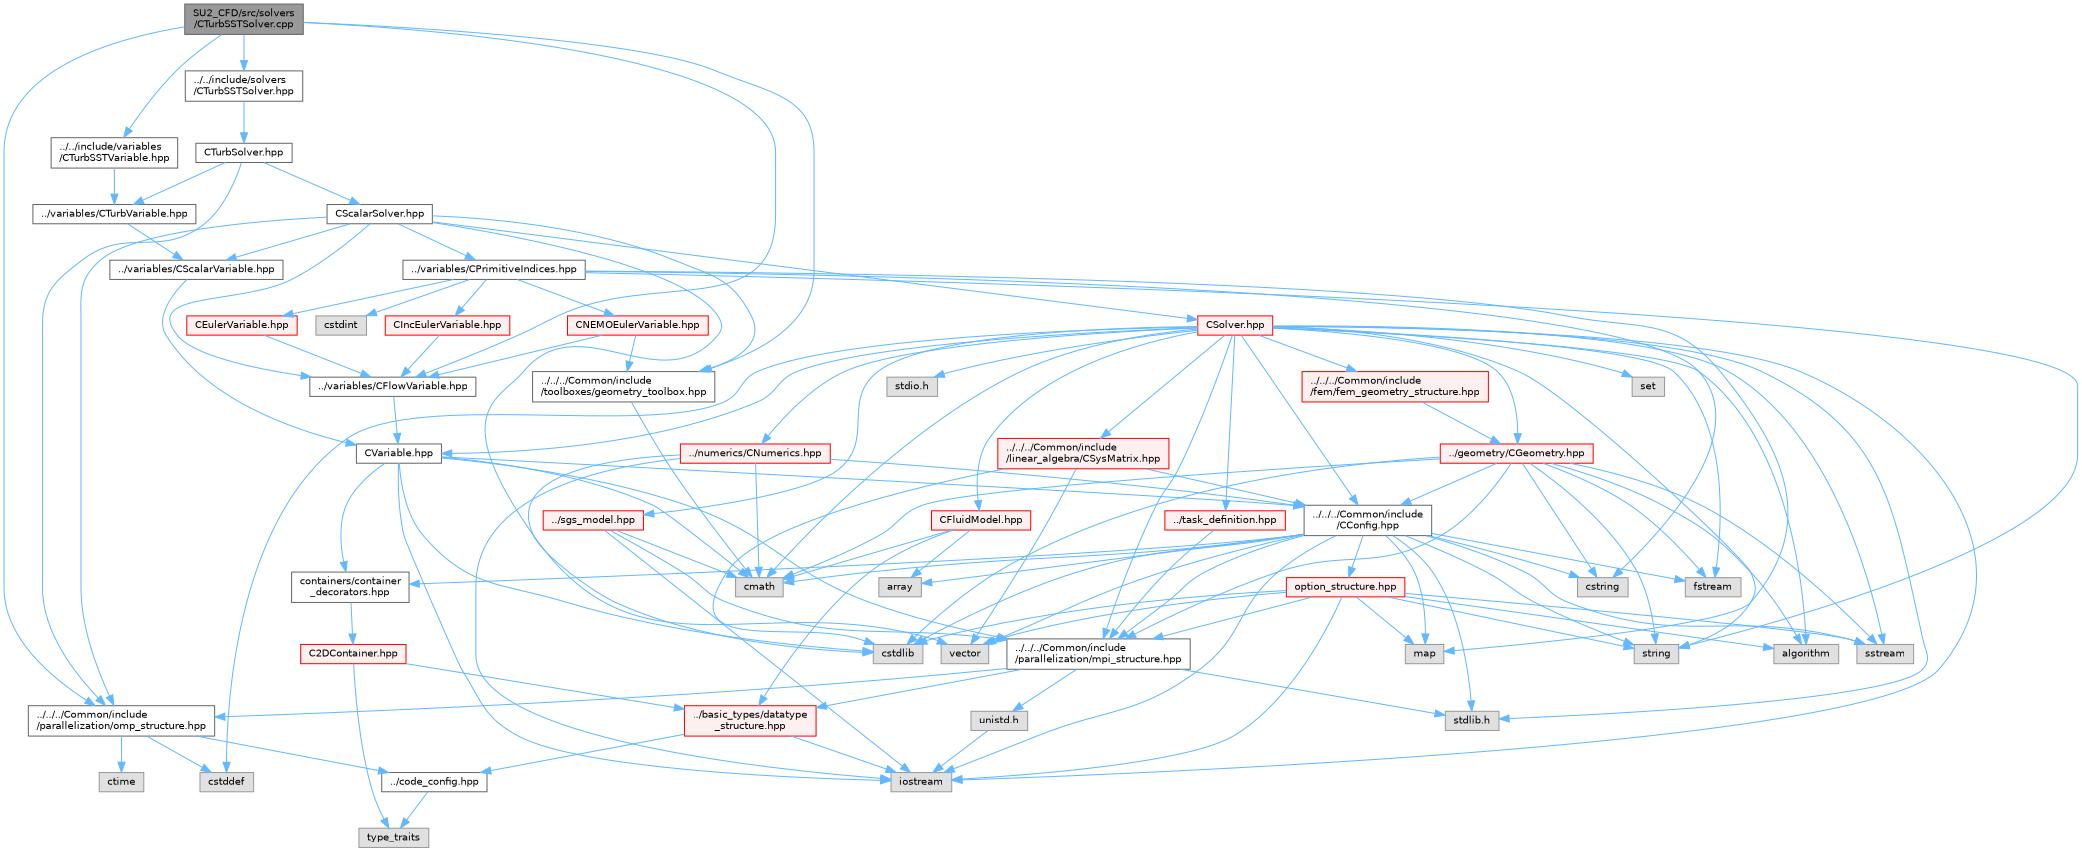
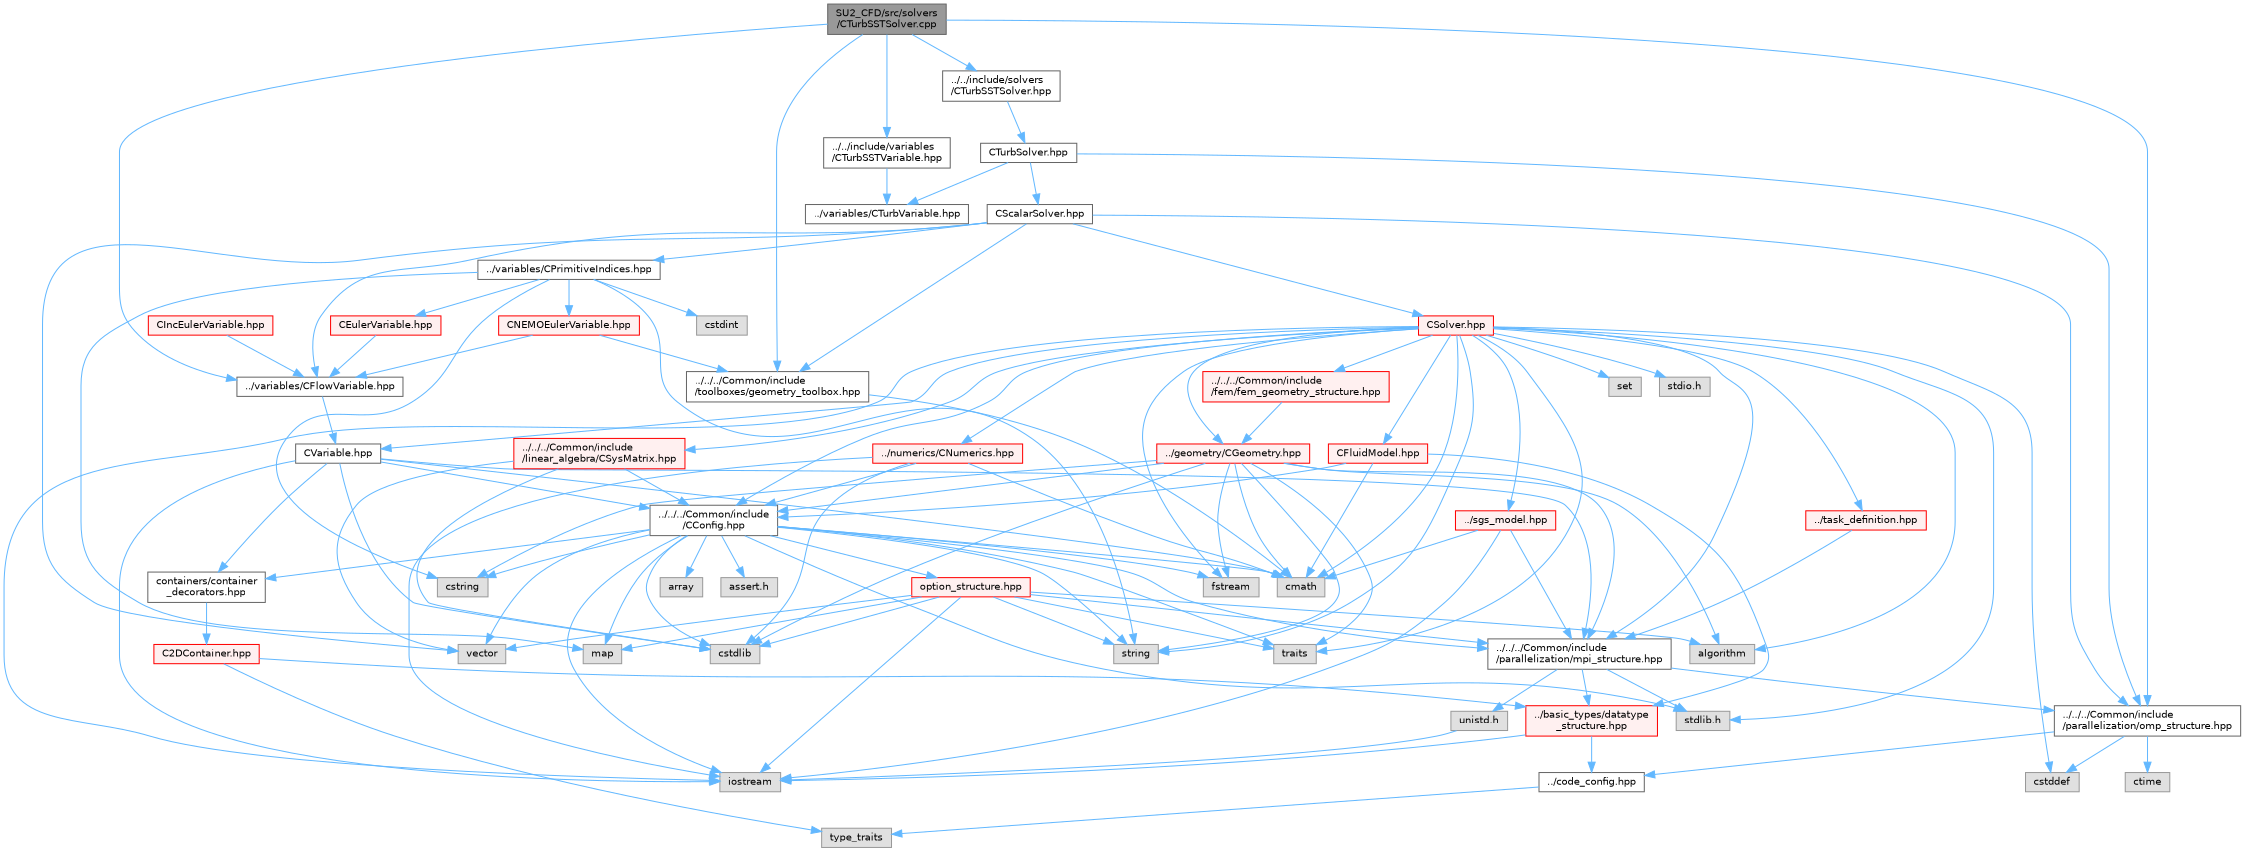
(196, 270) -> none
(474, 294) -> none
(945, 551) -> (1040, 501)
none -> (749, 587)
(1885, 654) -> (1295, 654)
